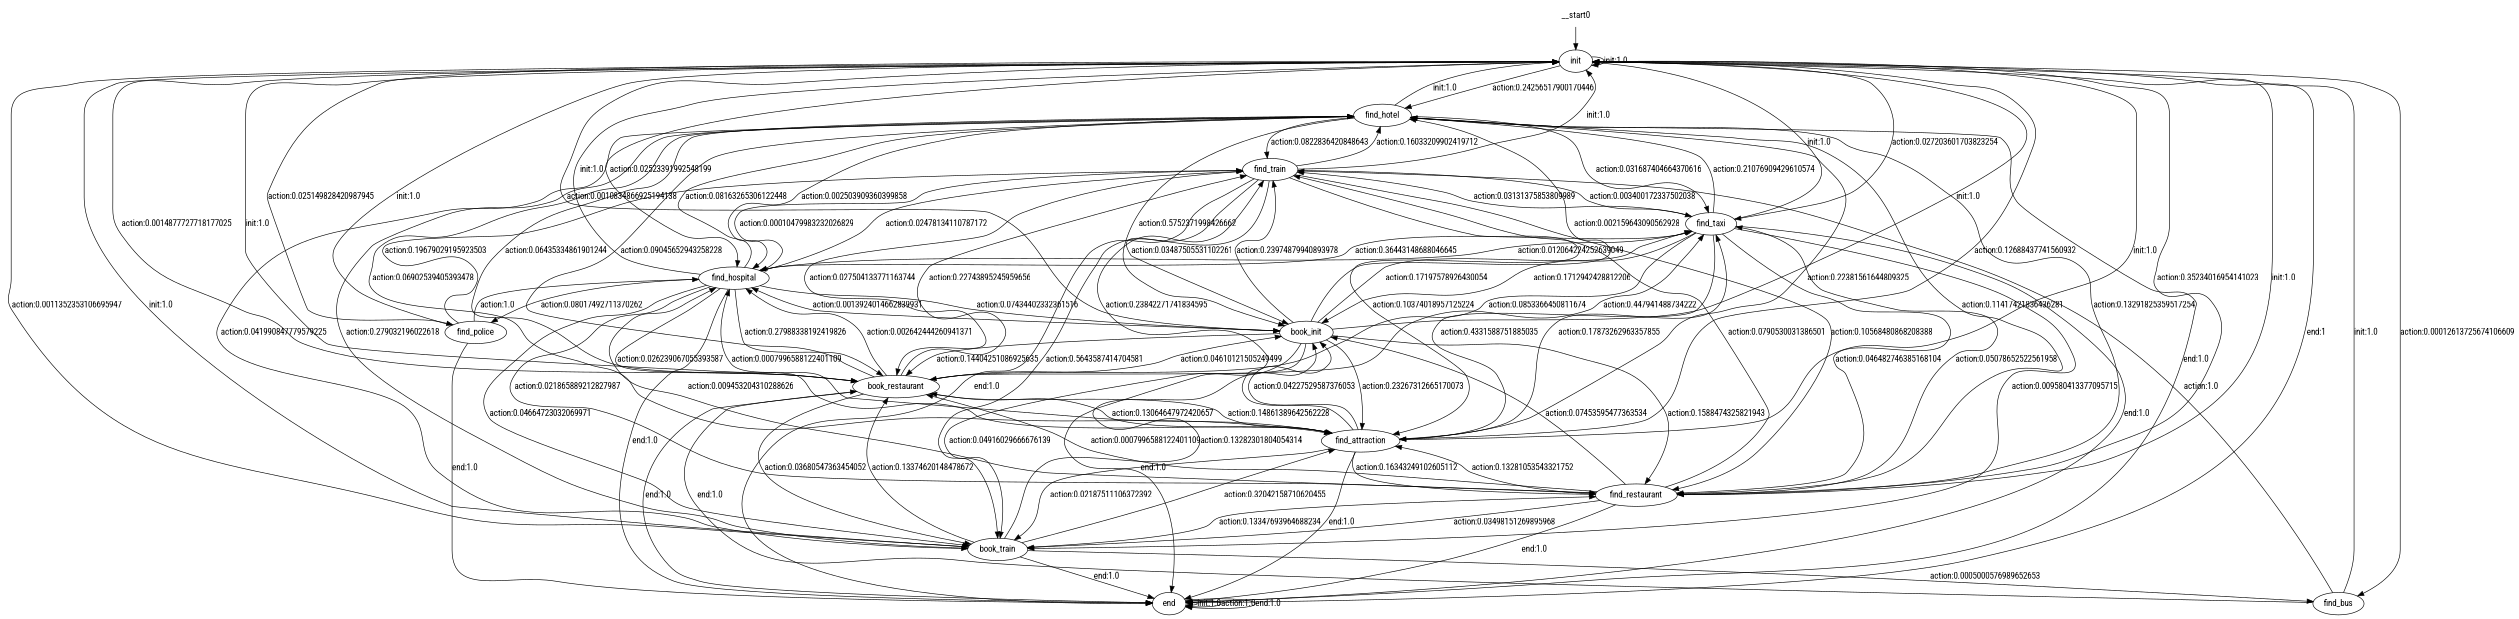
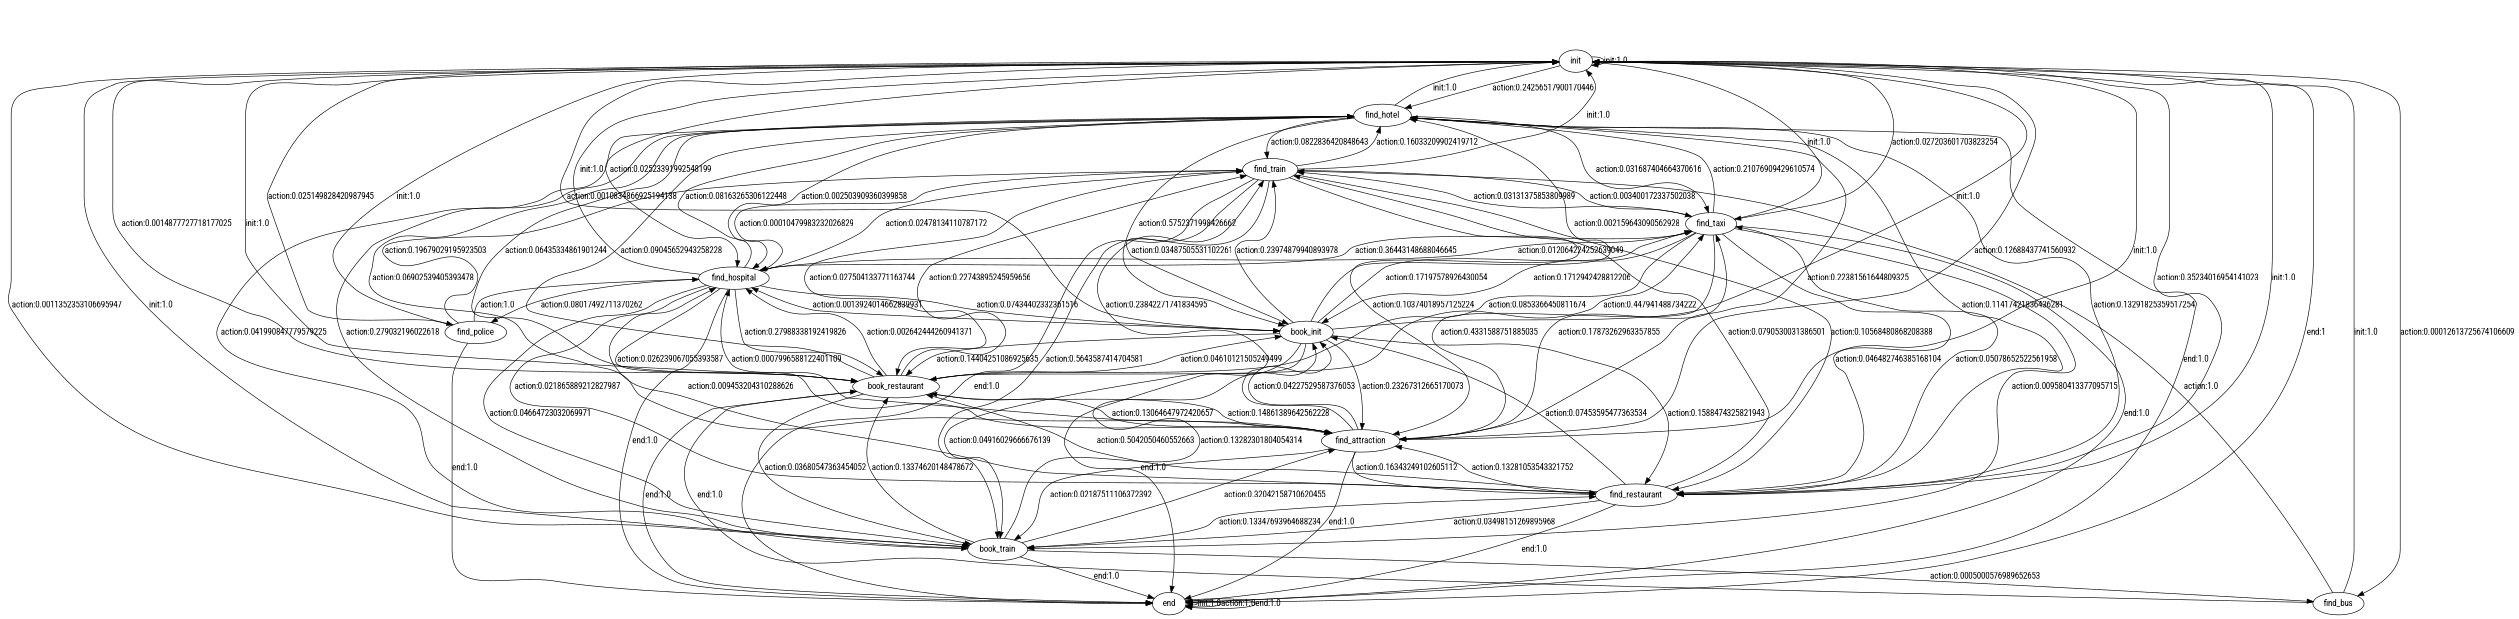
(1576, 16) -> none
(1146, 441) -> (1146, 441)
